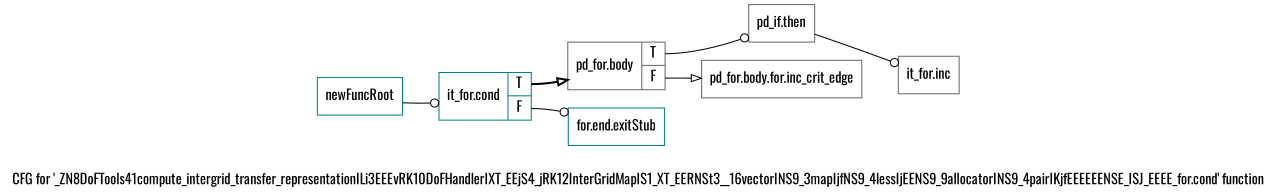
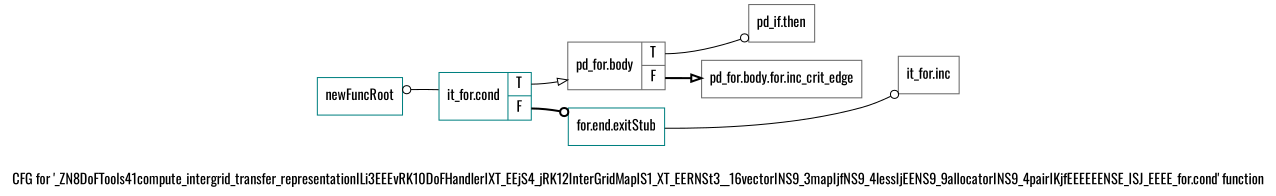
(853, 47) -> (779, 123)
(678, 78) -> (678, 78)
(544, 84) -> (544, 84)
(417, 103) -> (425, 89)
(546, 109) -> (546, 109)
